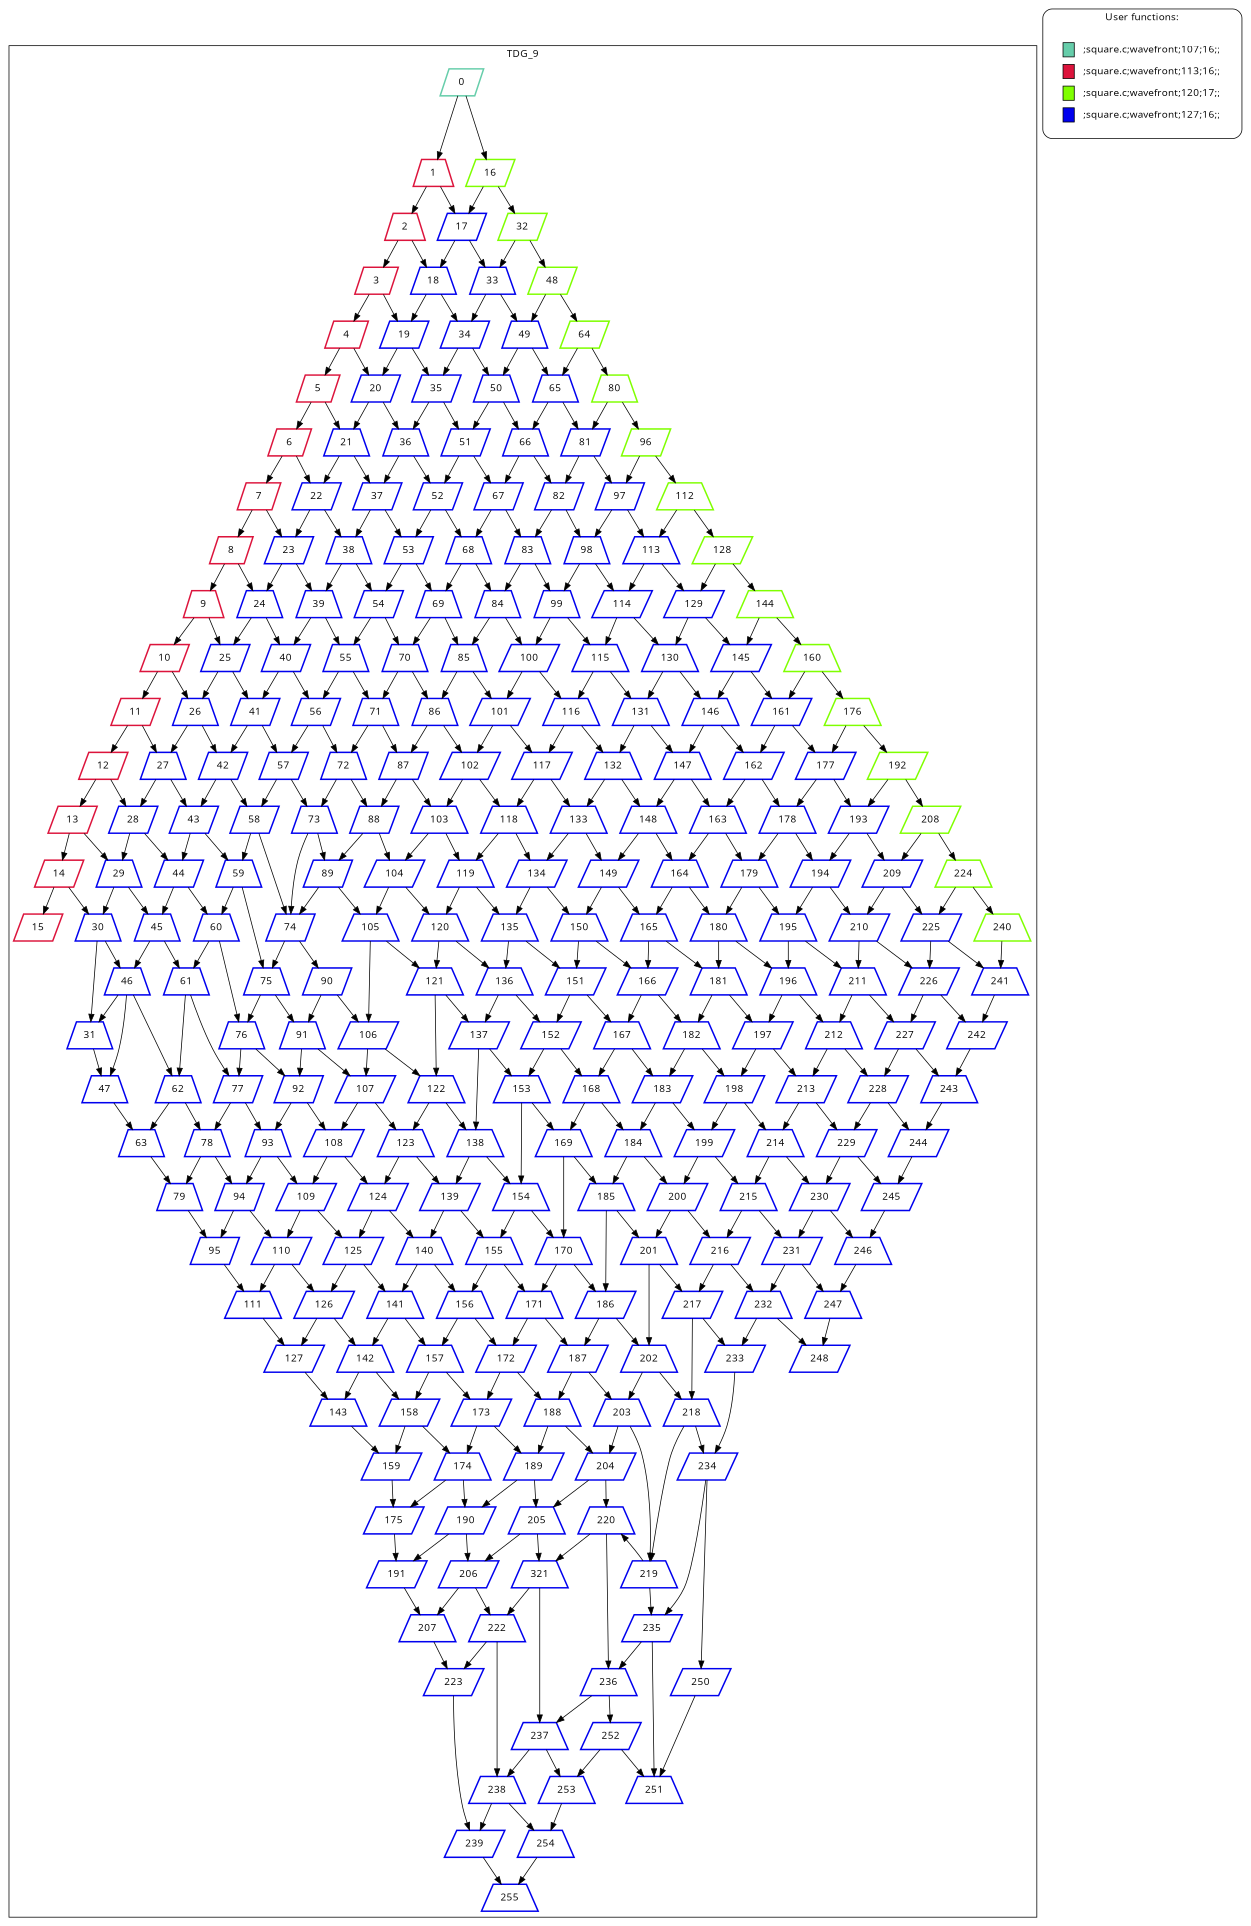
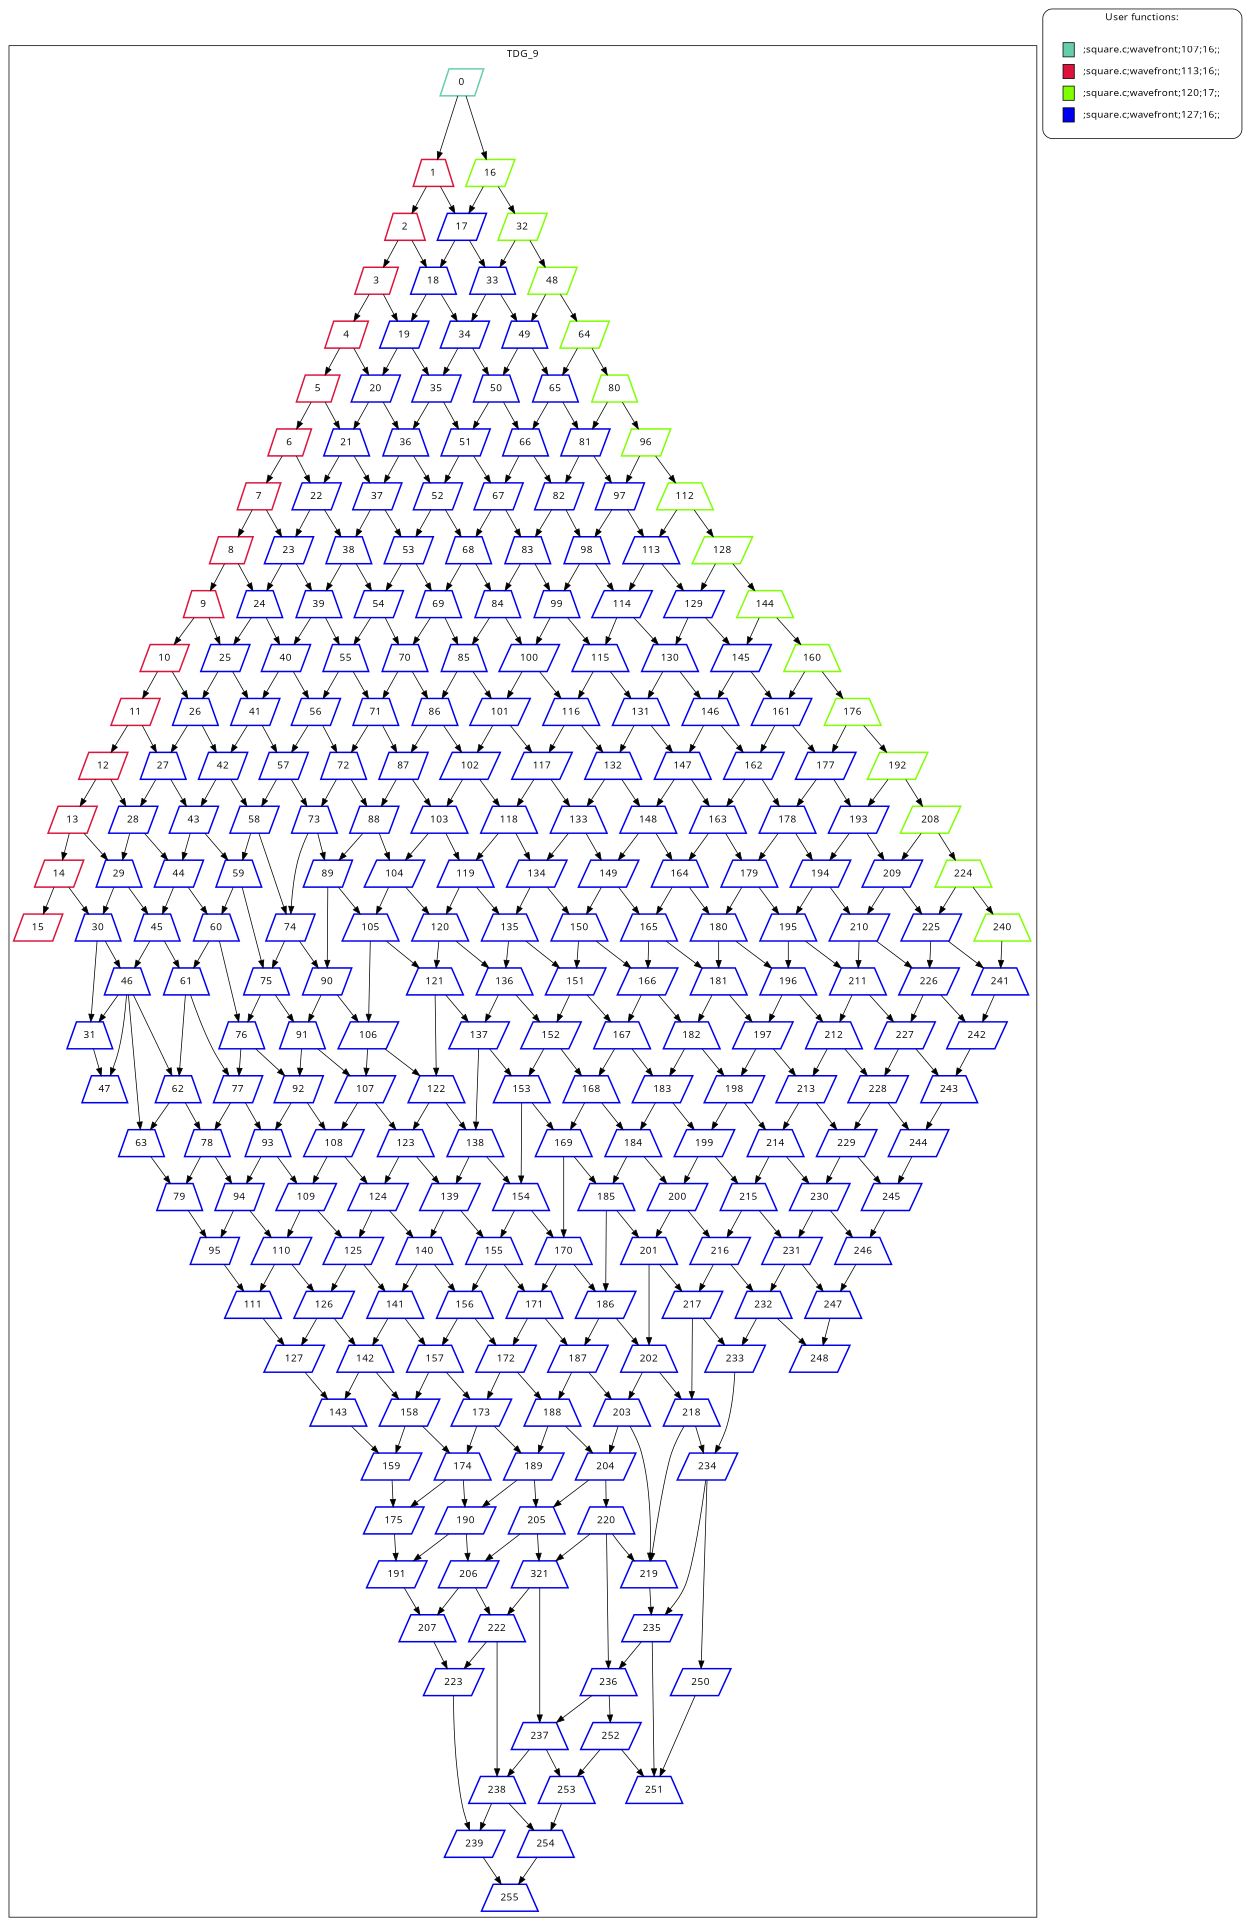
(311, 898) -> (328, 924)
(121, 1113) -> (134, 1058)
(635, 1550) -> (621, 1545)
